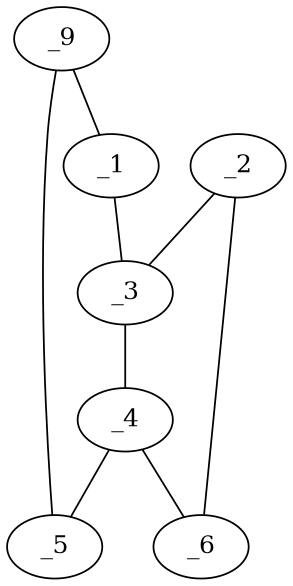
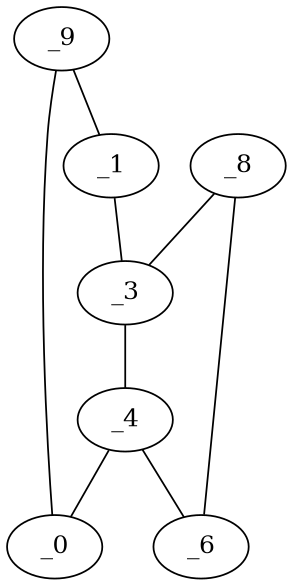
(238, 166) -> (238, 166)
(55, 547) -> (55, 547)
